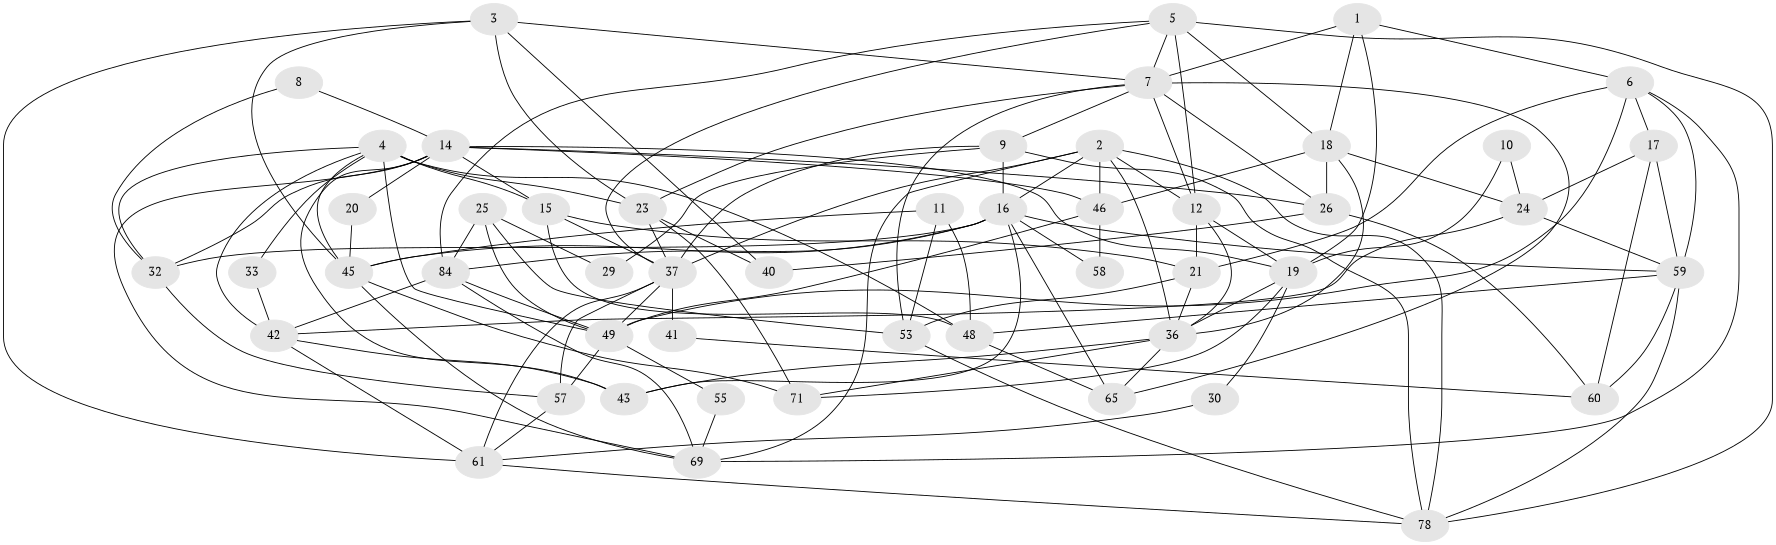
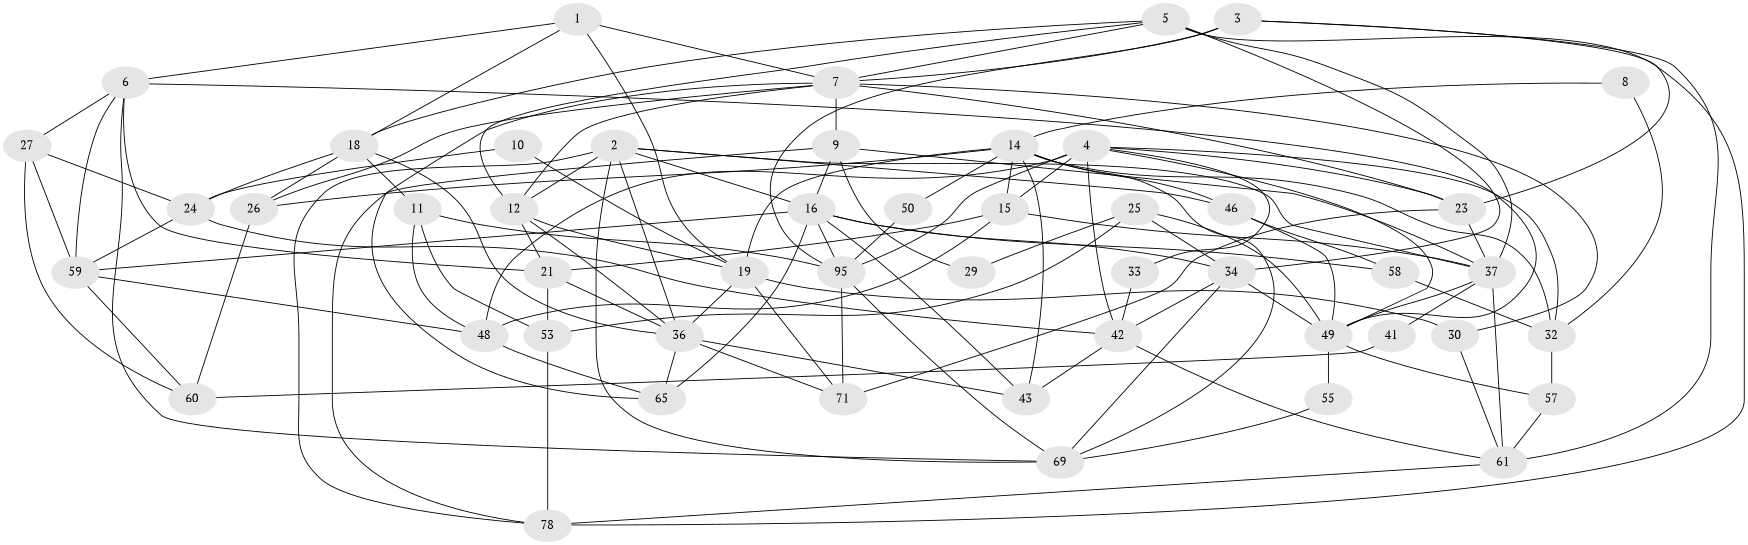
(954, 139) -> (1328, 123)
(1654, 146) -> (27, 146)
(1227, 174) -> (386, 177)
(353, 209) -> (908, 209)
(419, 248) -> (1474, 304)
(349, 273) -> (841, 273)
(446, 273) -> (1232, 273)
(769, 273) -> none
(589, 314) -> none
(1600, 437) -> none
